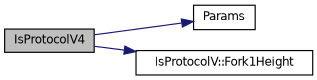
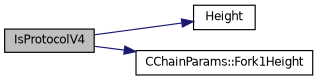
(224, 17) -> (224, 17)
(224, 63) -> (224, 63)
